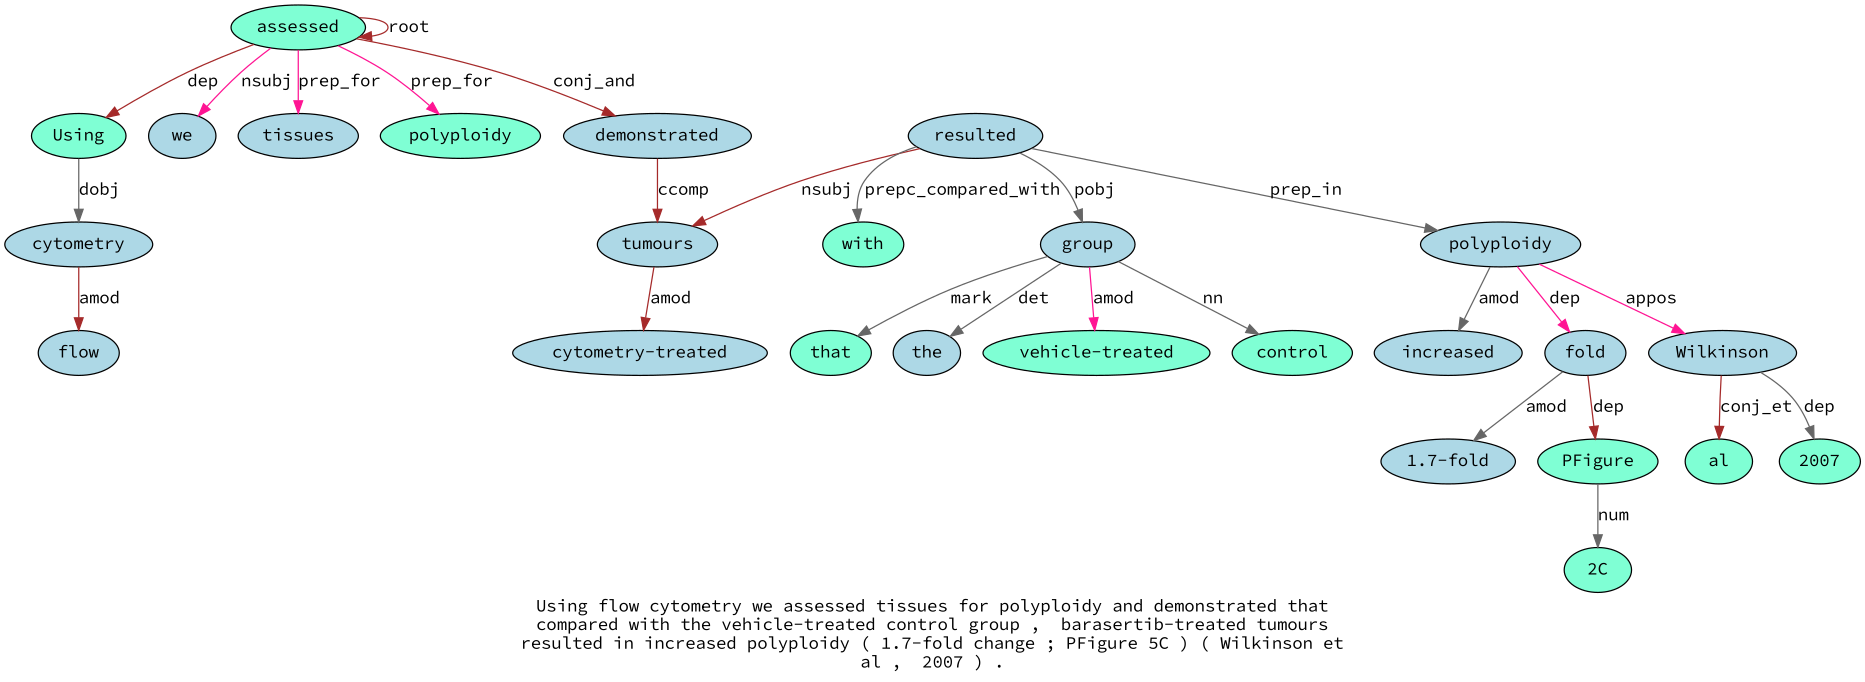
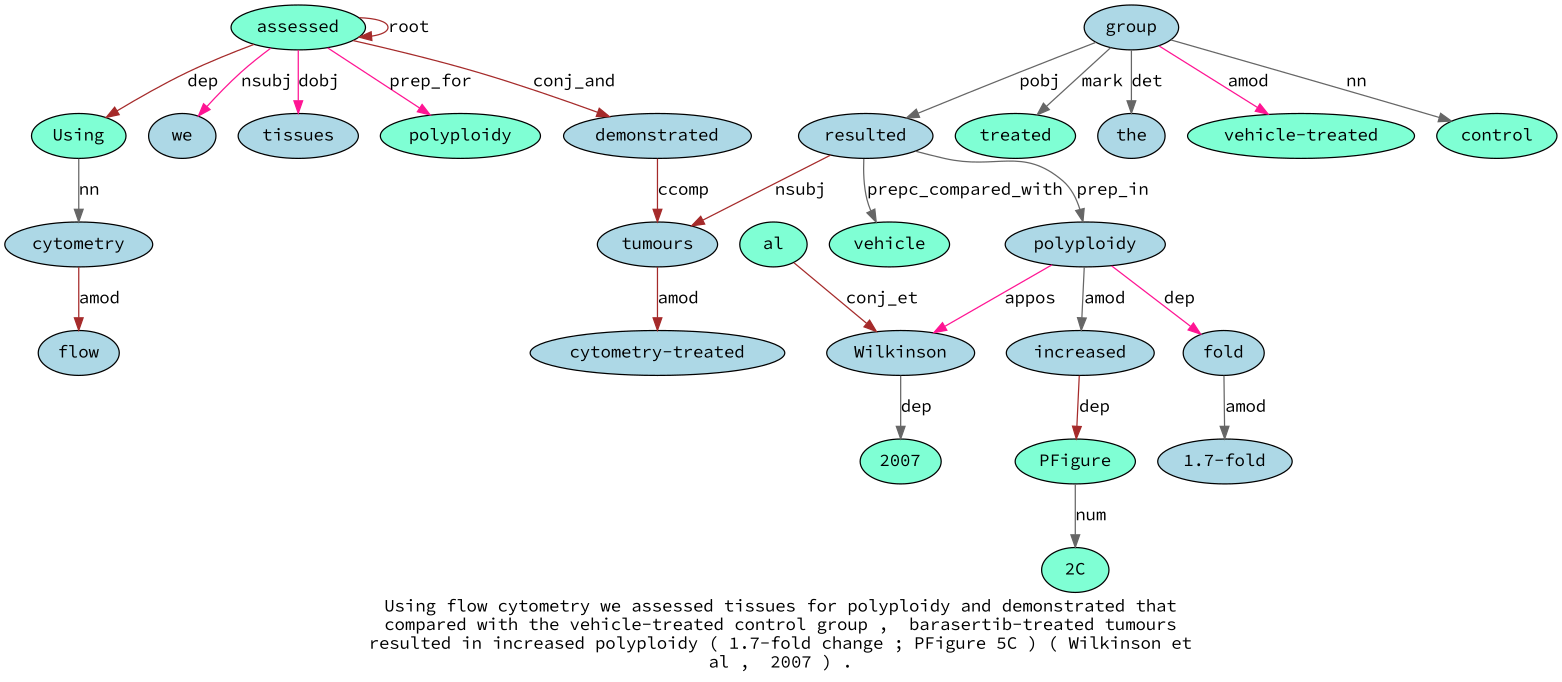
(340, 82) -> (319, 82)
(1055, 176) -> (1007, 77)
(100, 190) -> (89, 190)
(863, 244) -> (889, 244)
(831, 353) -> (1015, 136)
(1591, 401) -> (1078, 401)
(1720, 401) -> (830, 293)
